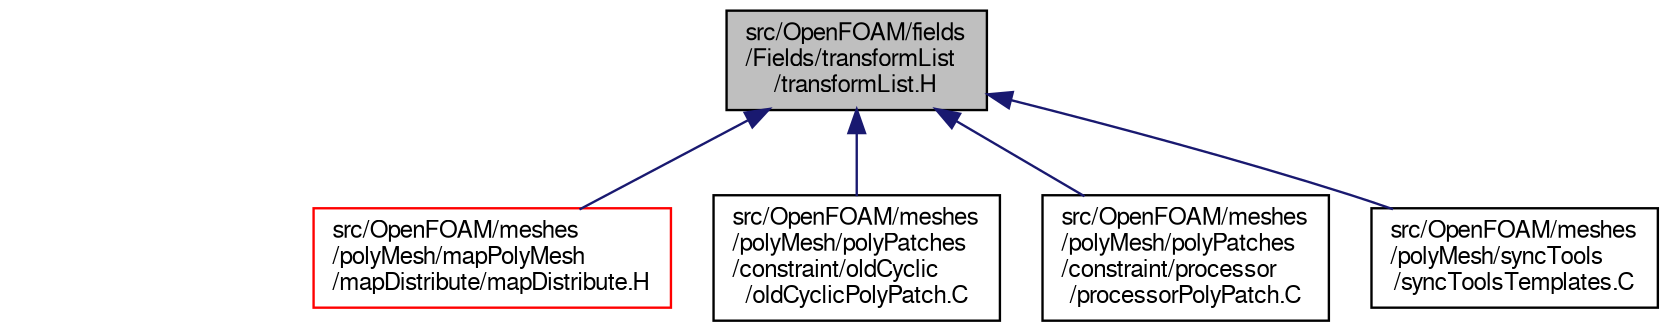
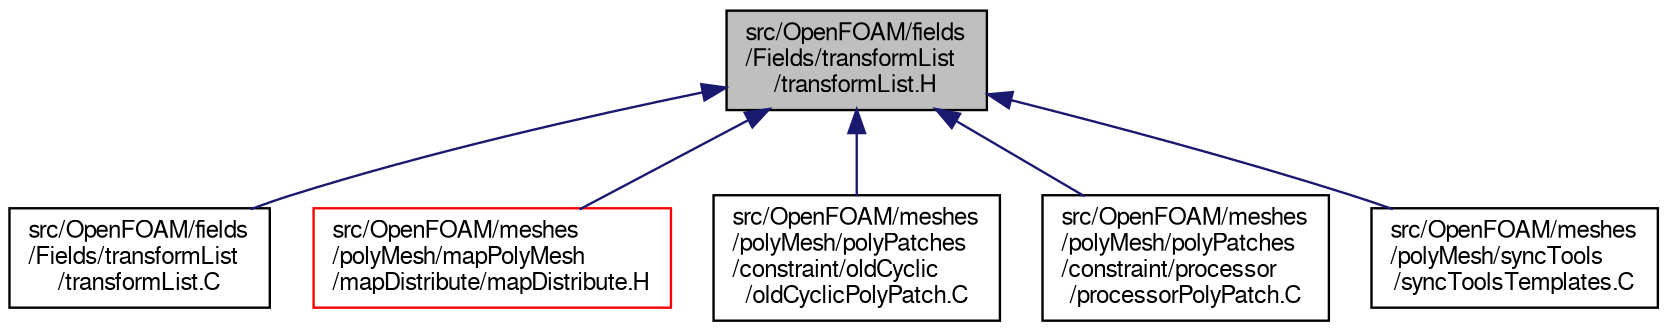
none -> (140, 258)
